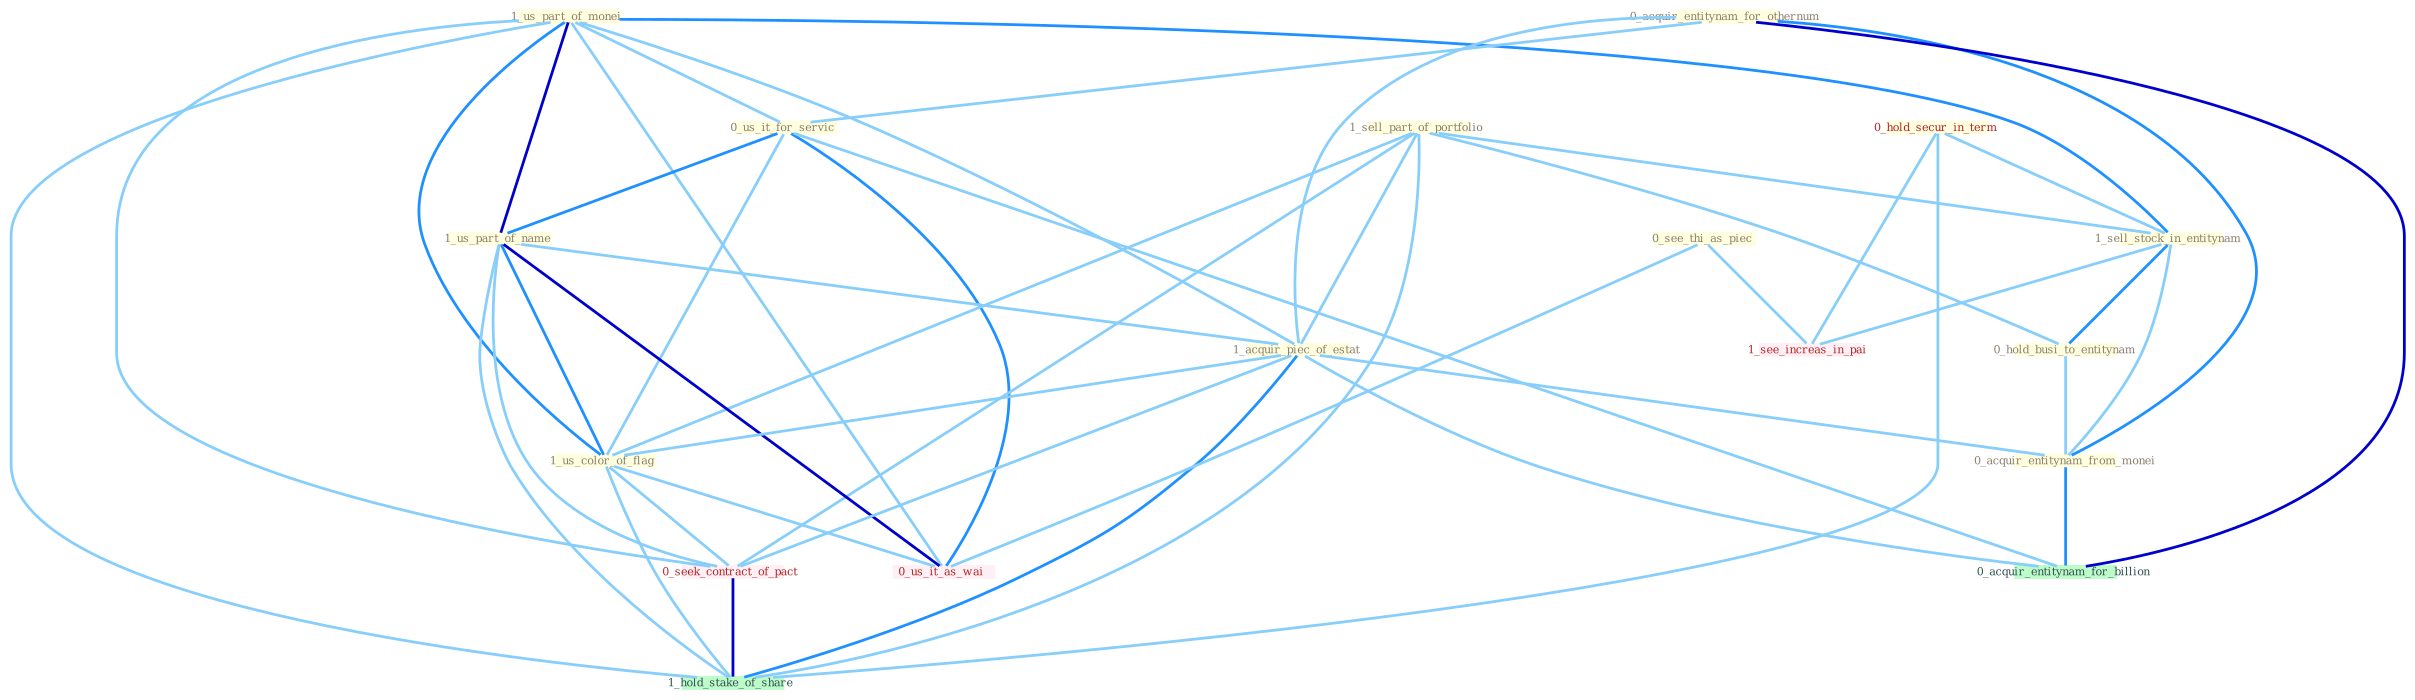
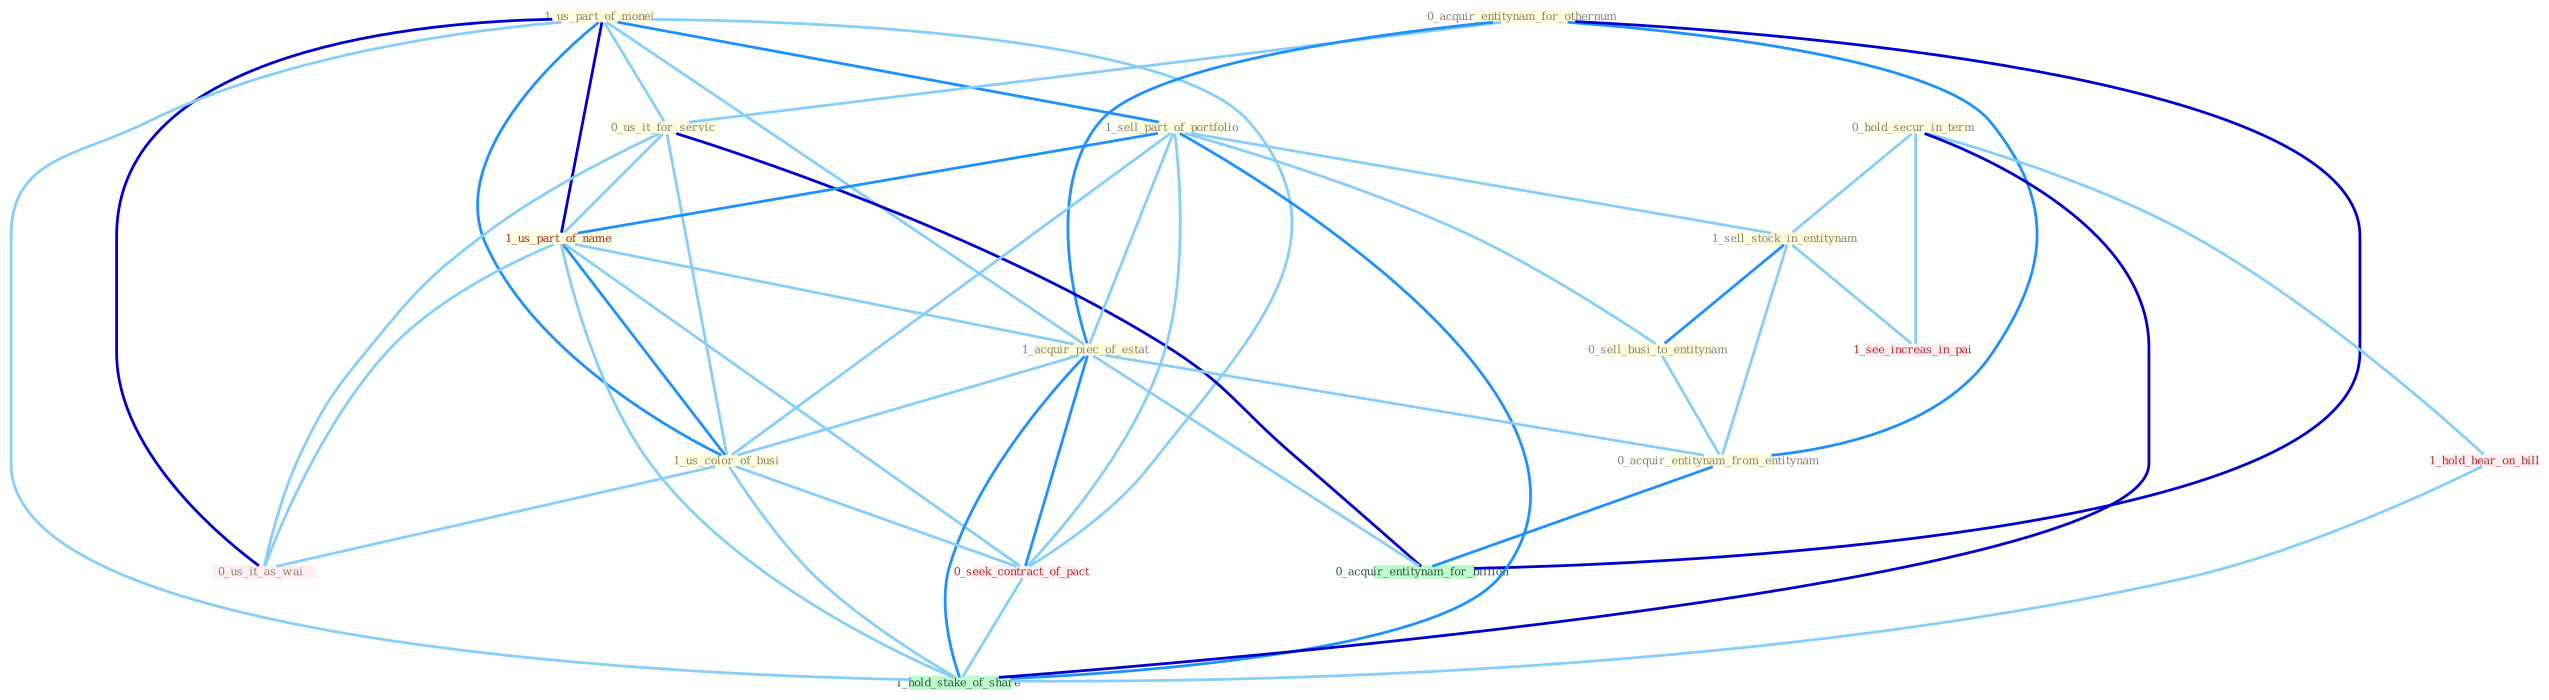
(1375, 39) -> (888, 72)
(1393, 83) -> (1149, 91)
(1938, 128) -> (1916, 128)
none -> (882, 181)
(642, 183) -> (614, 183)
(500, 239) -> (561, 239)
(1705, 239) -> none
(757, 294) -> (137, 164)
(991, 328) -> (408, 302)
(1362, 328) -> (1041, 278)
(2066, 350) -> (1660, 350)
(711, 397) -> (386, 353)
(605, 461) -> (727, 461)
(1016, 461) -> (1056, 461)
(2066, 461) -> (1721, 461)
none -> (2488, 461)
(1199, 523) -> (1529, 505)
(944, 572) -> (264, 572)
(1533, 595) -> (1808, 585)
(733, 627) -> (993, 627)
